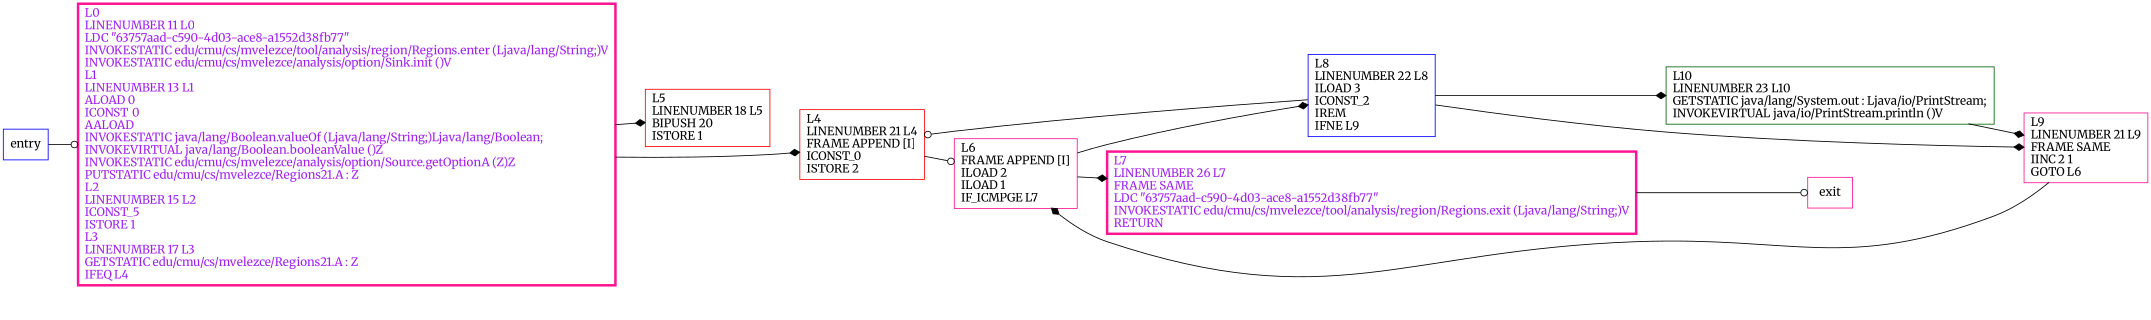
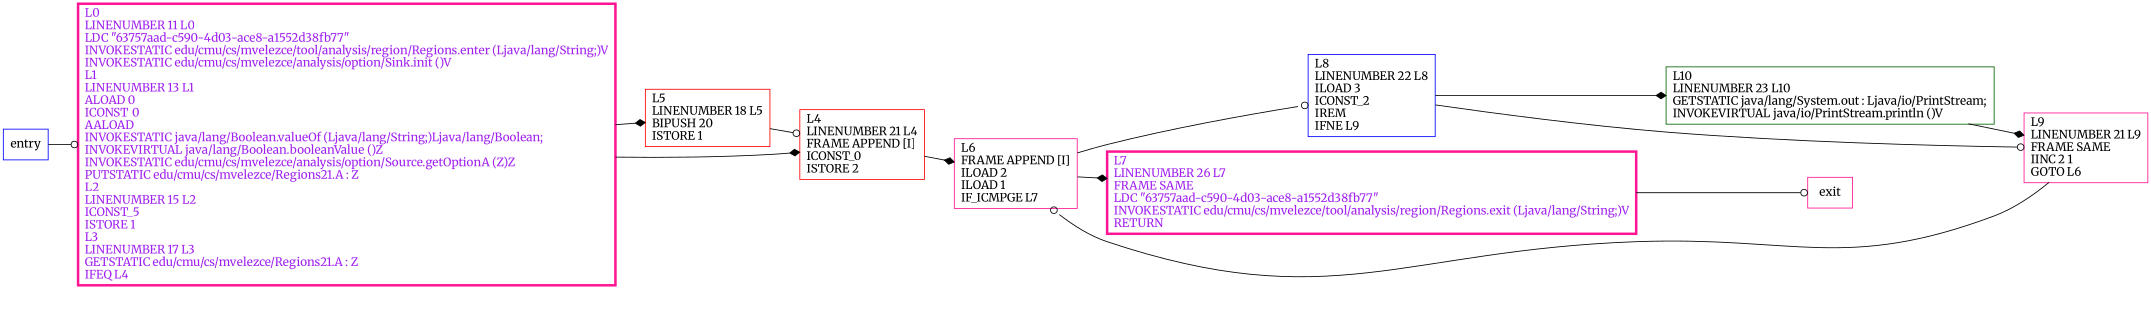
(1119, 115) -> (781, 131)
(1187, 127) -> (1187, 127)
(1725, 136) -> (1725, 136)
(936, 159) -> (936, 159)
(1555, 247) -> (1555, 247)
